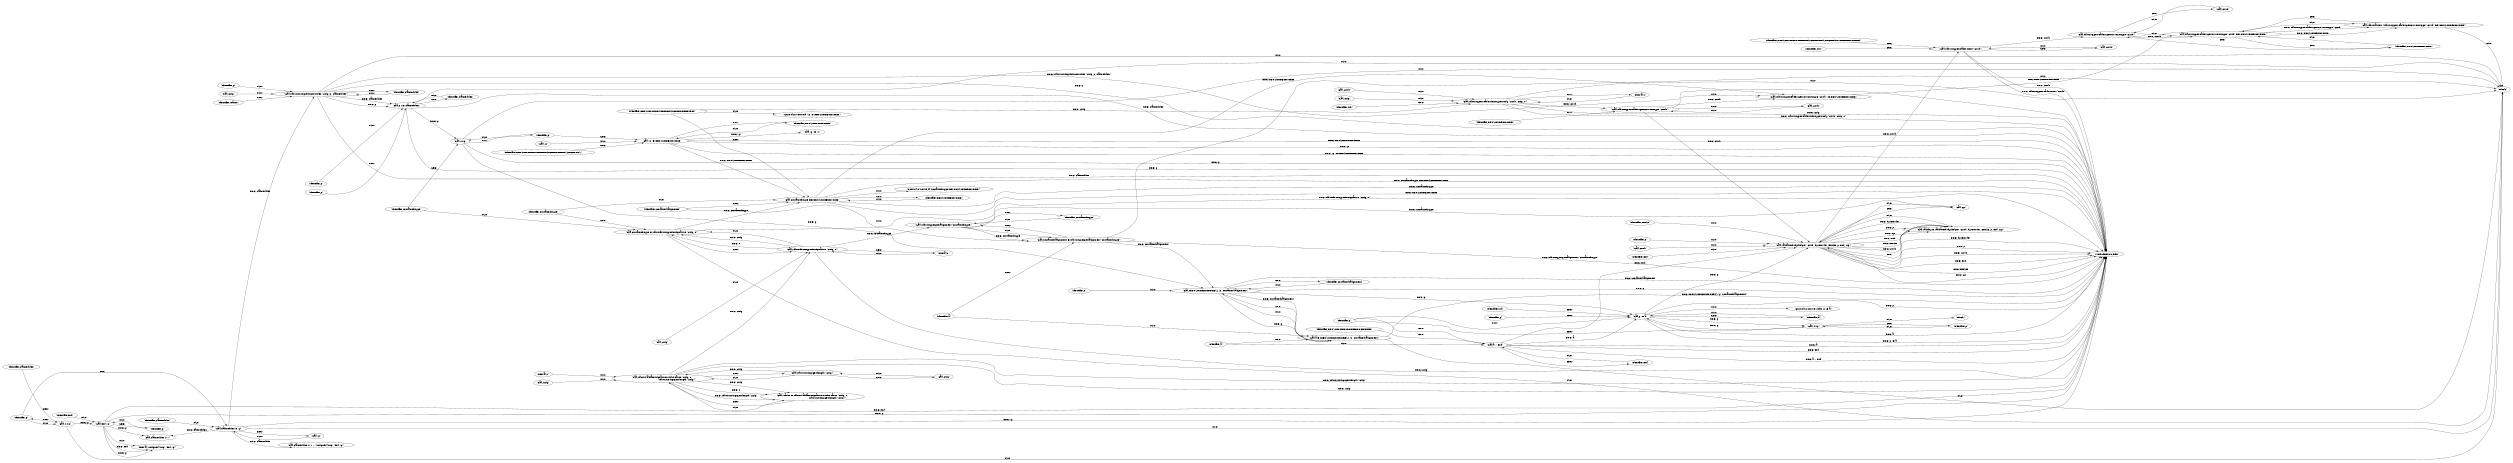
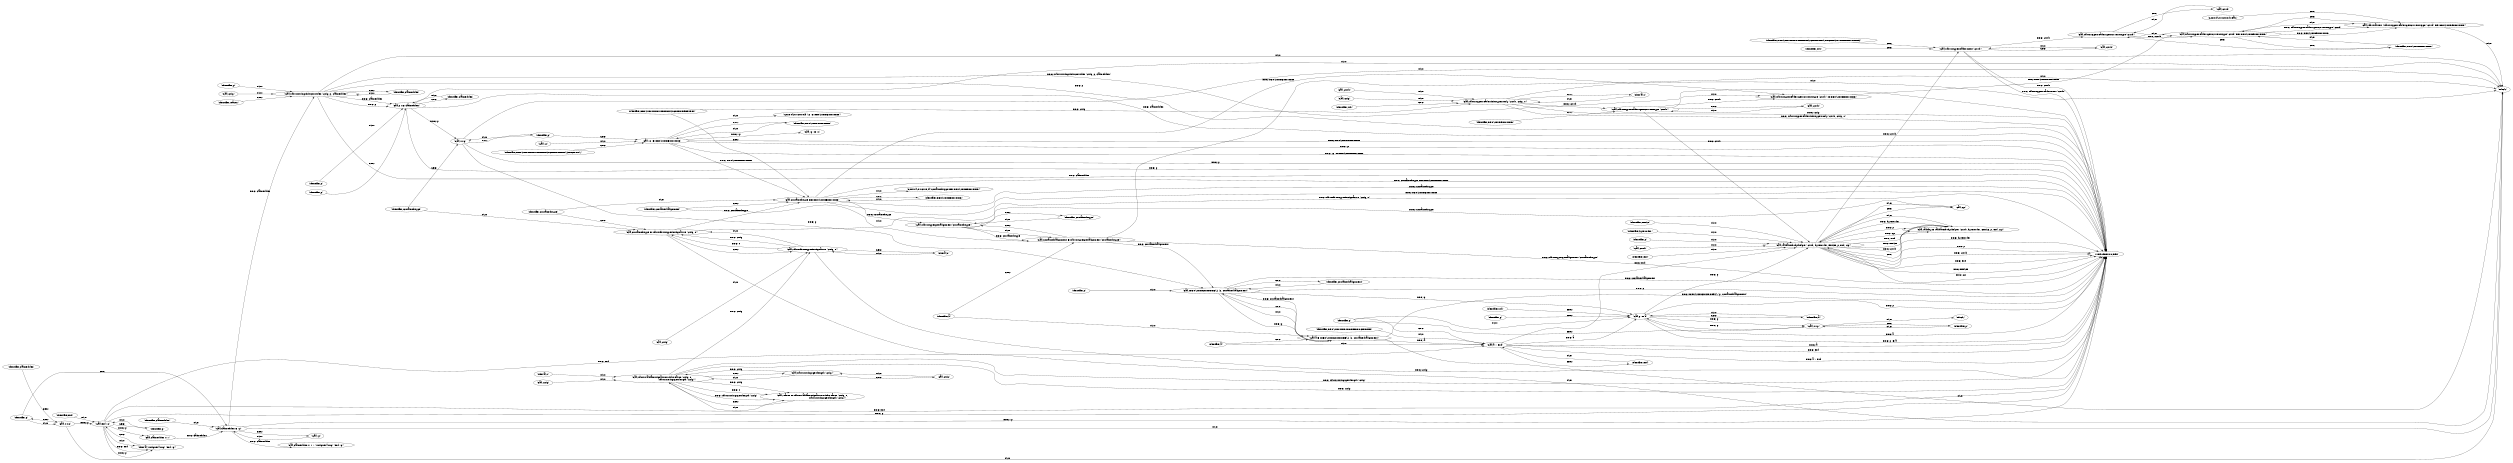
none -> (2223, 18)
(739, 113) -> (720, 120)
none -> (1640, 231)
(877, 237) -> (880, 218)
(1813, 309) -> none
(1421, 334) -> (1421, 334)
none -> (1428, 343)
none -> (785, 356)
(193, 433) -> (198, 438)
none -> (123, 438)
